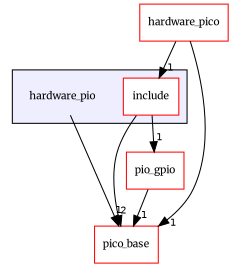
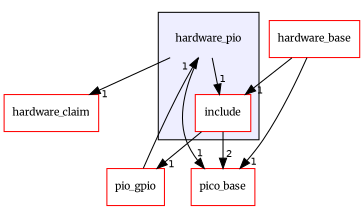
(184, 23) -> (314, 39)
none -> (215, 71)
none -> (51, 113)
(143, 203) -> (167, 117)
